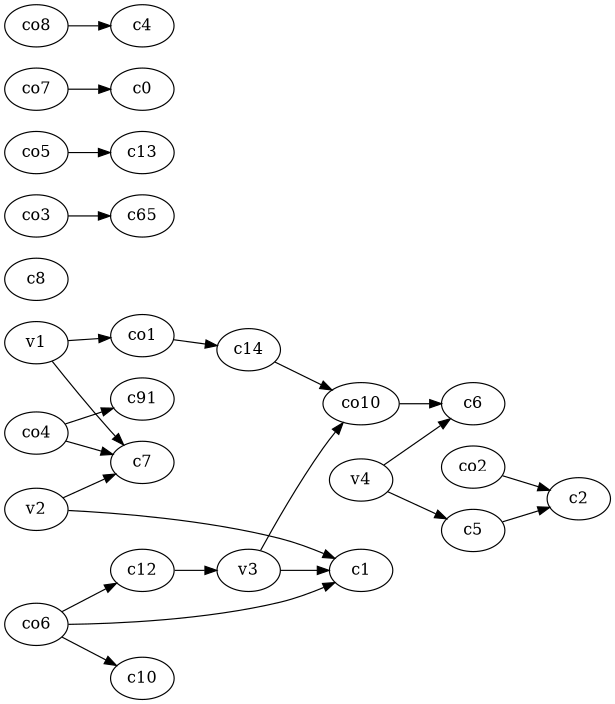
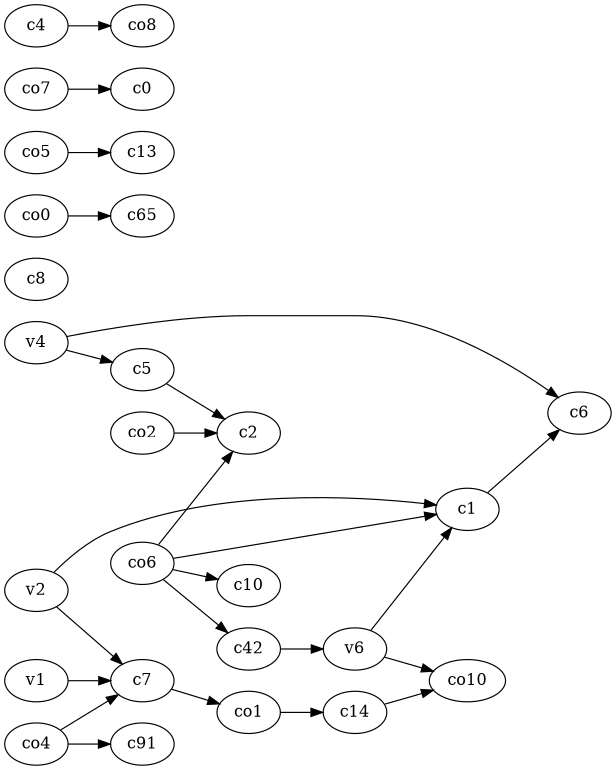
(83, 26) -> (83, 26)
(36, 216) -> (36, 216)
(83, 340) -> (190, 695)
(415, 404) -> (519, 465)
none -> (193, 501)
(142, 570) -> (249, 649)
(249, 570) -> (355, 649)
